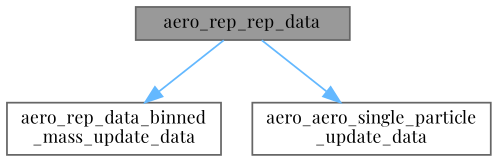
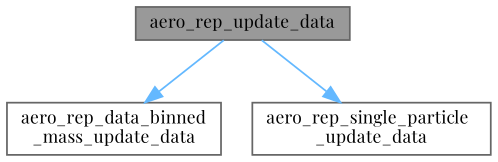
(243, 23) -> (243, 23)
(372, 129) -> (372, 129)
